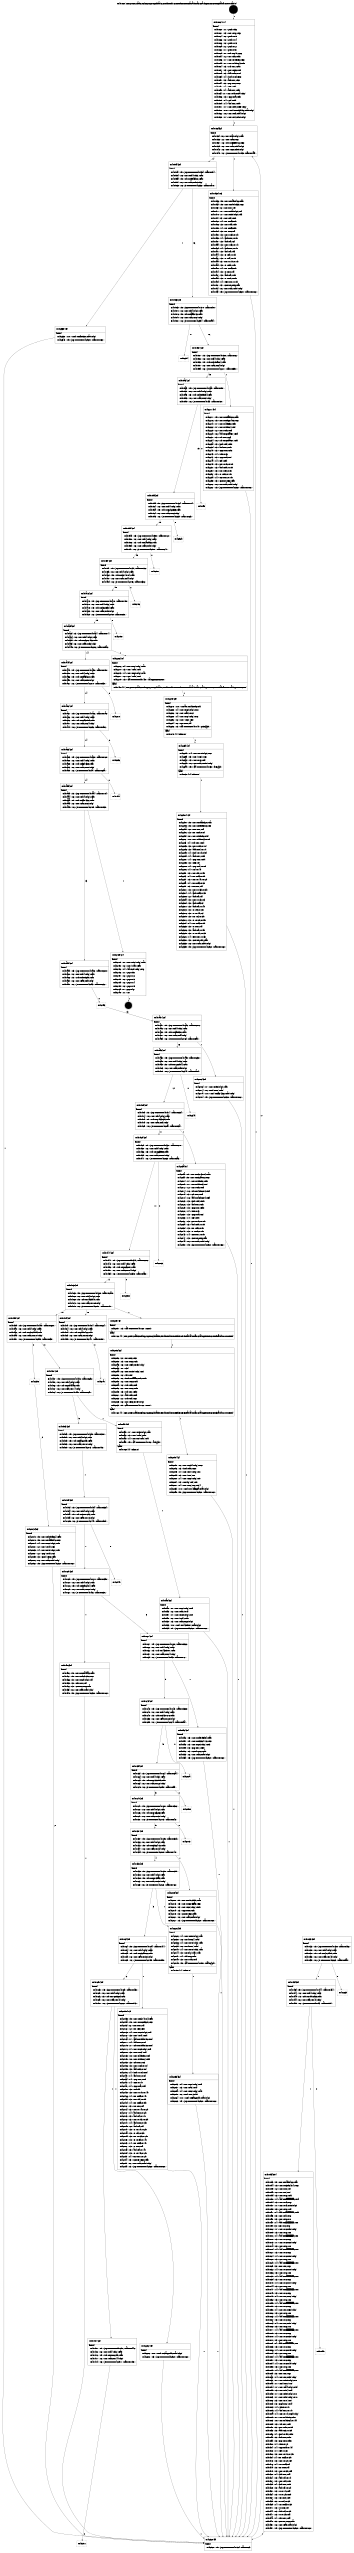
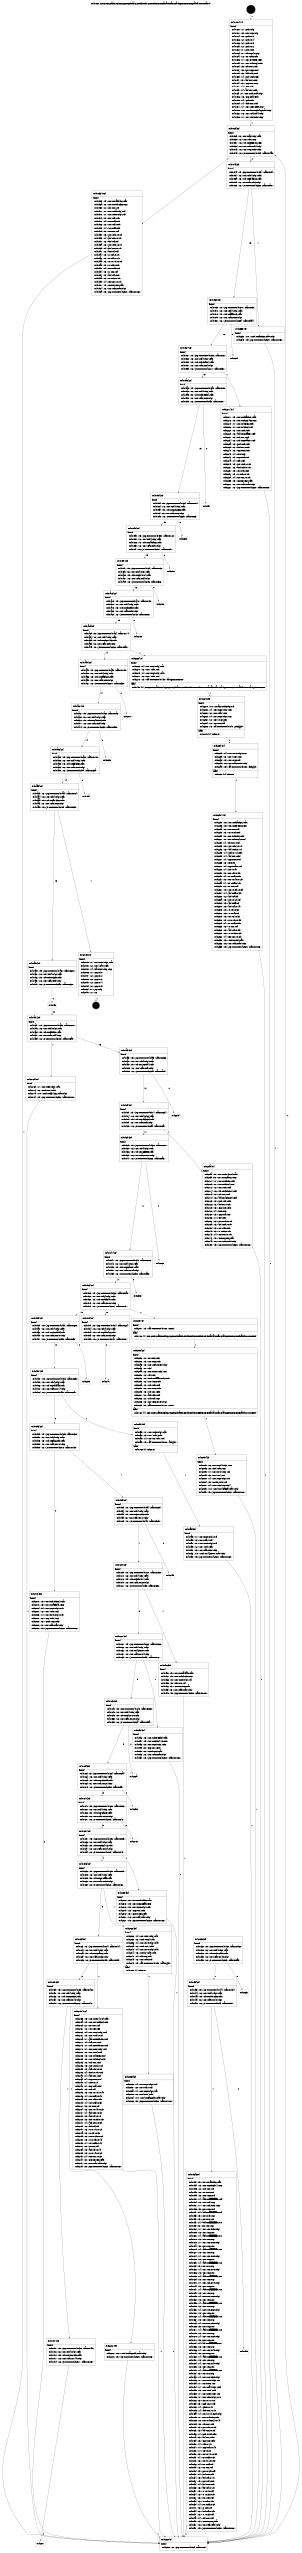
(42, 1455) -> (54, 1520)
